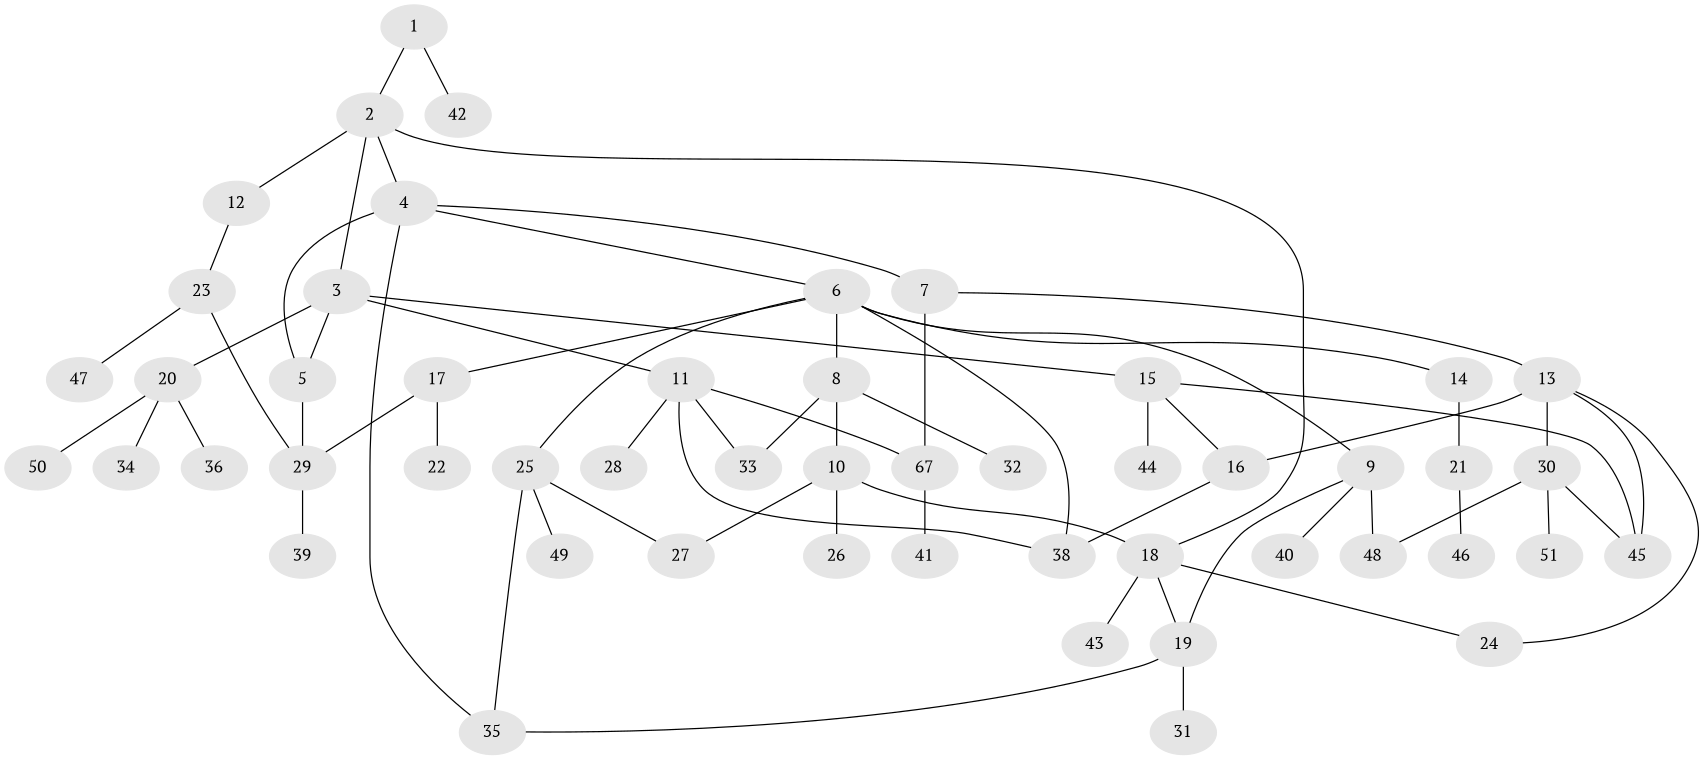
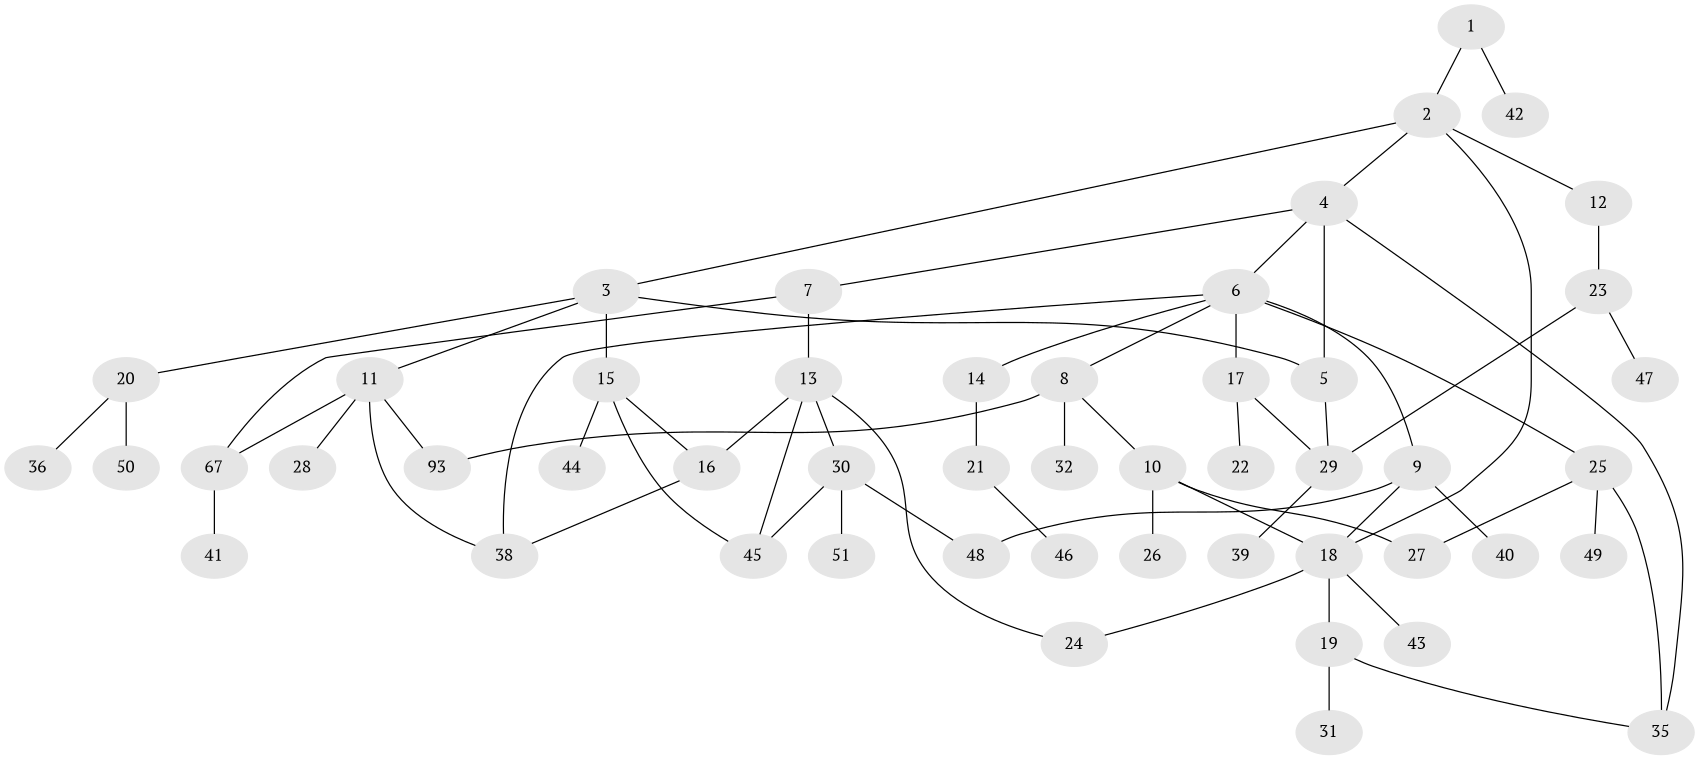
(126, 468) -> none
(748, 468) -> (437, 468)
(1246, 530) -> (1373, 512)
